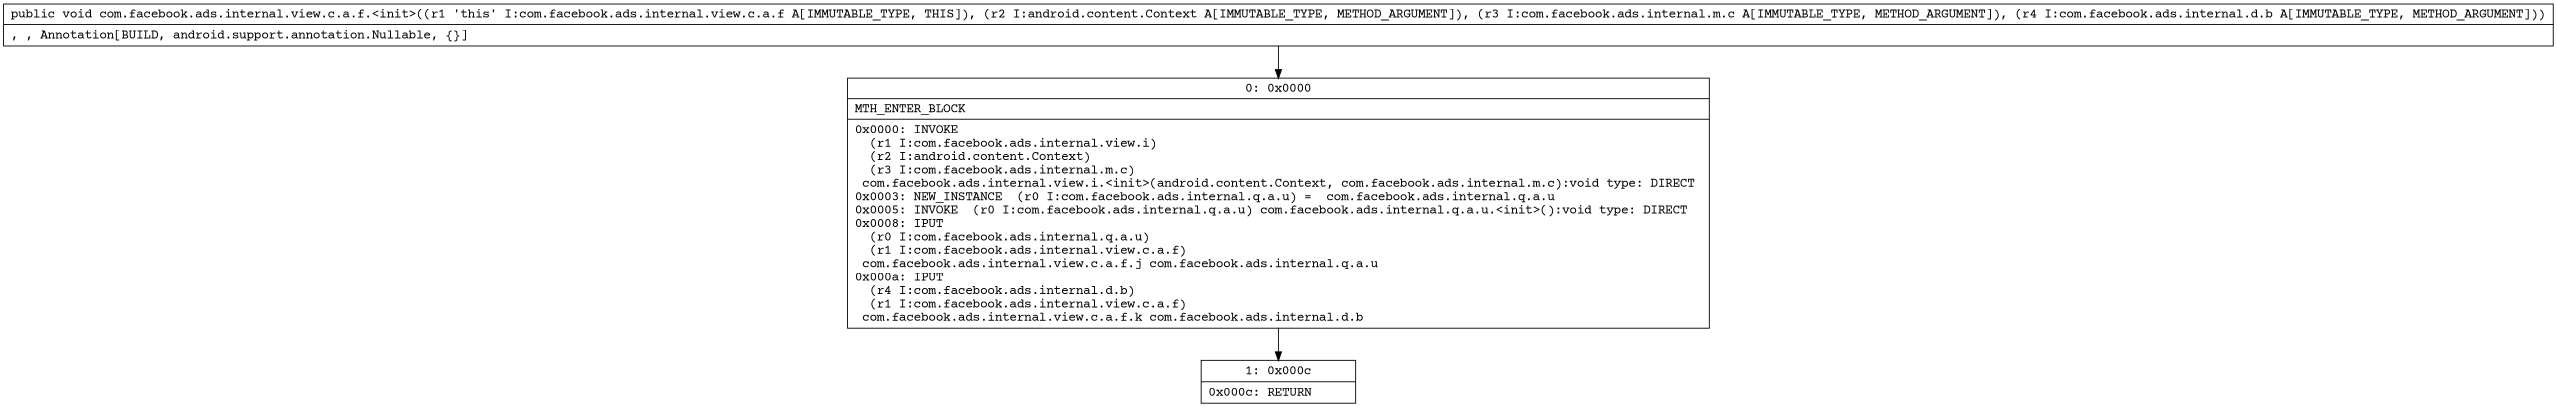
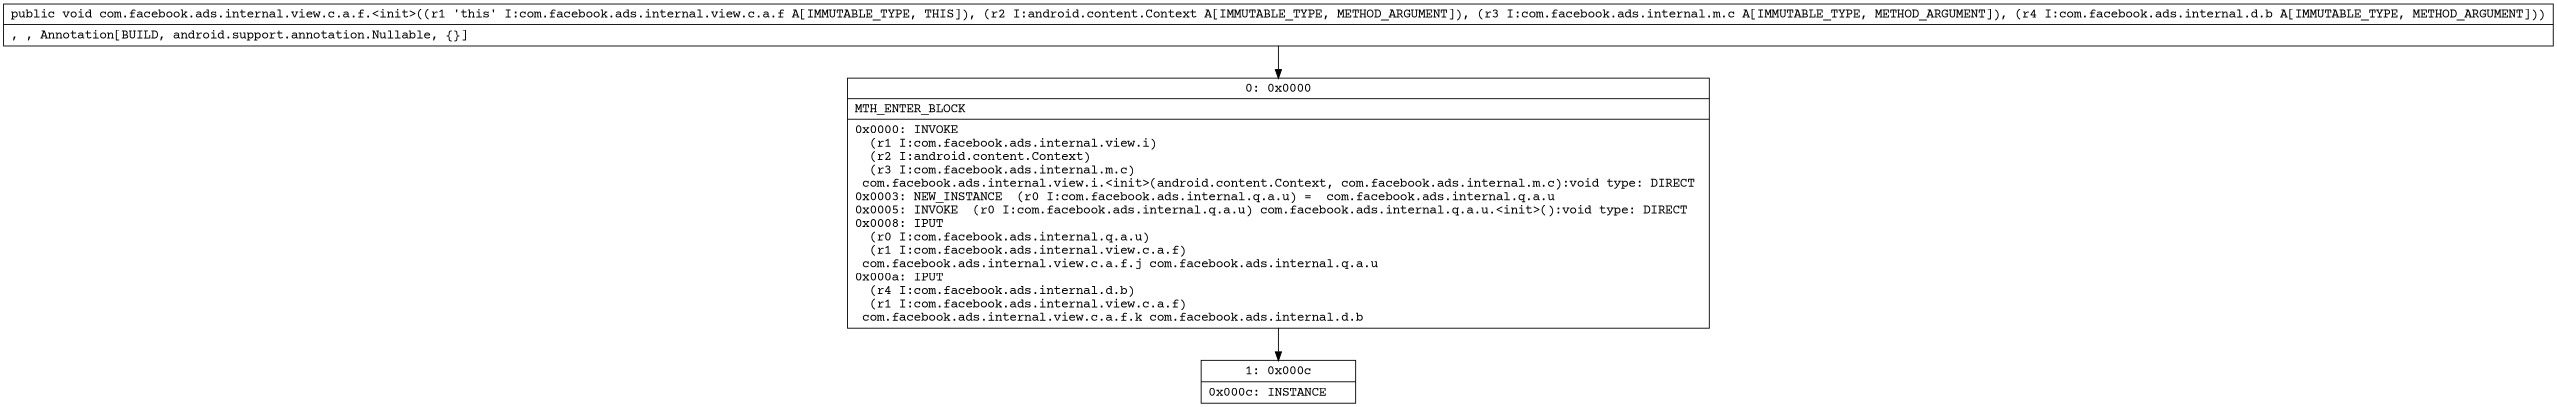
(1271, 392) -> (1278, 392)
